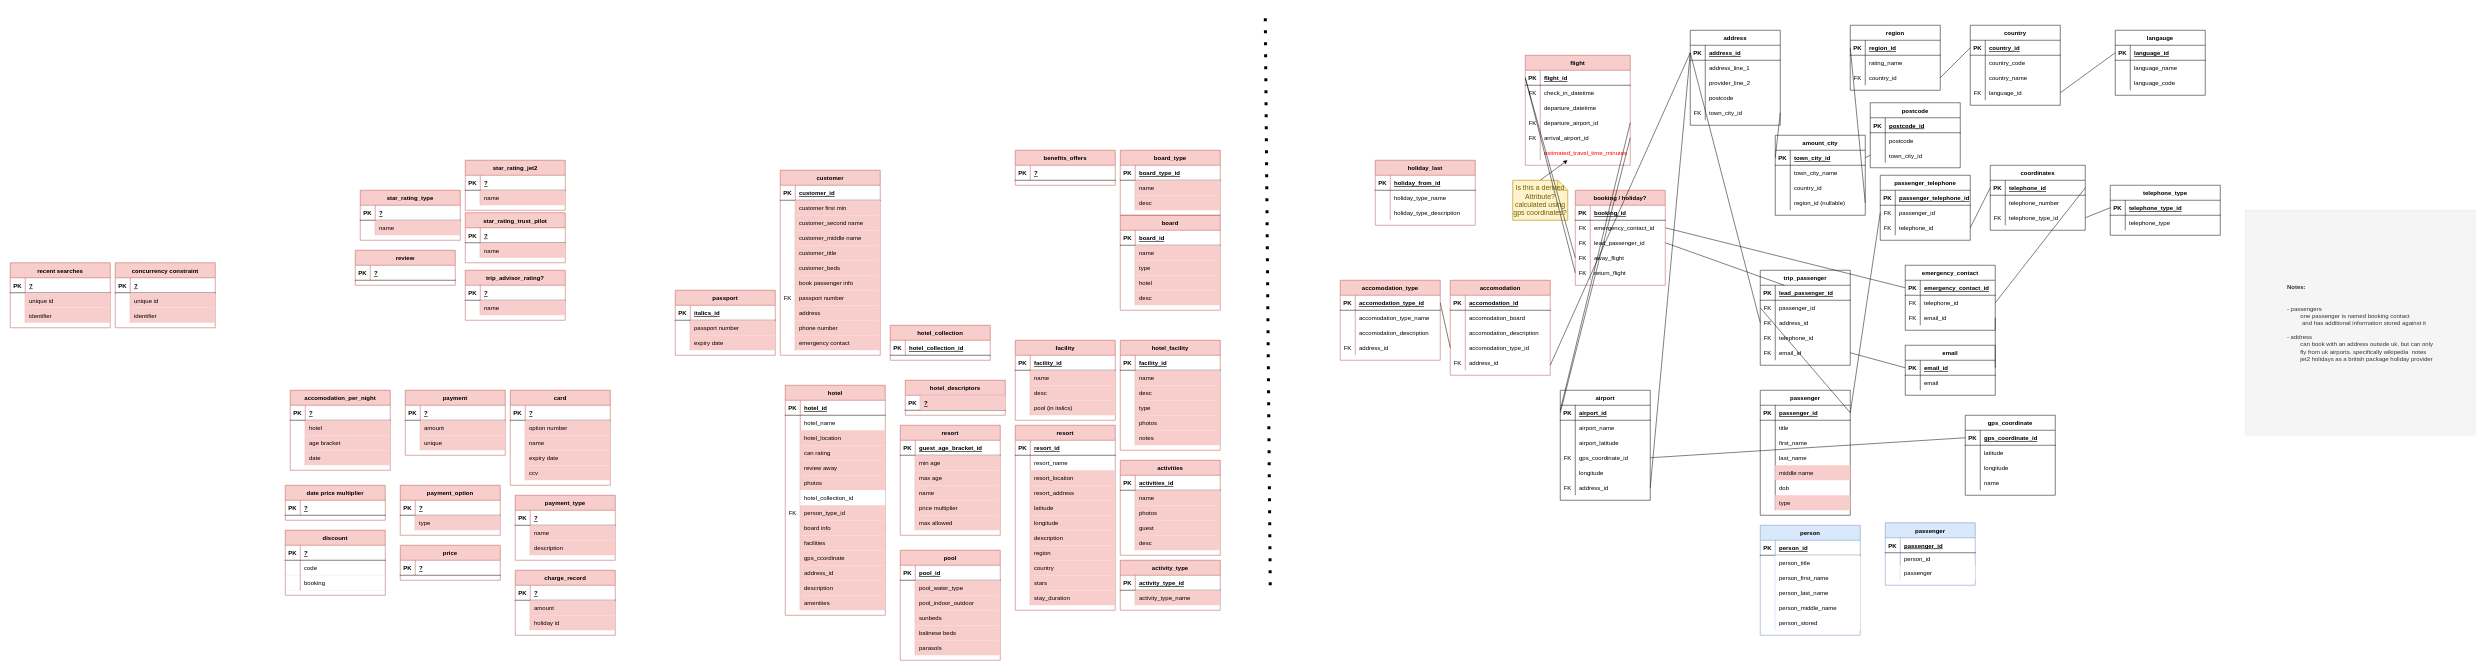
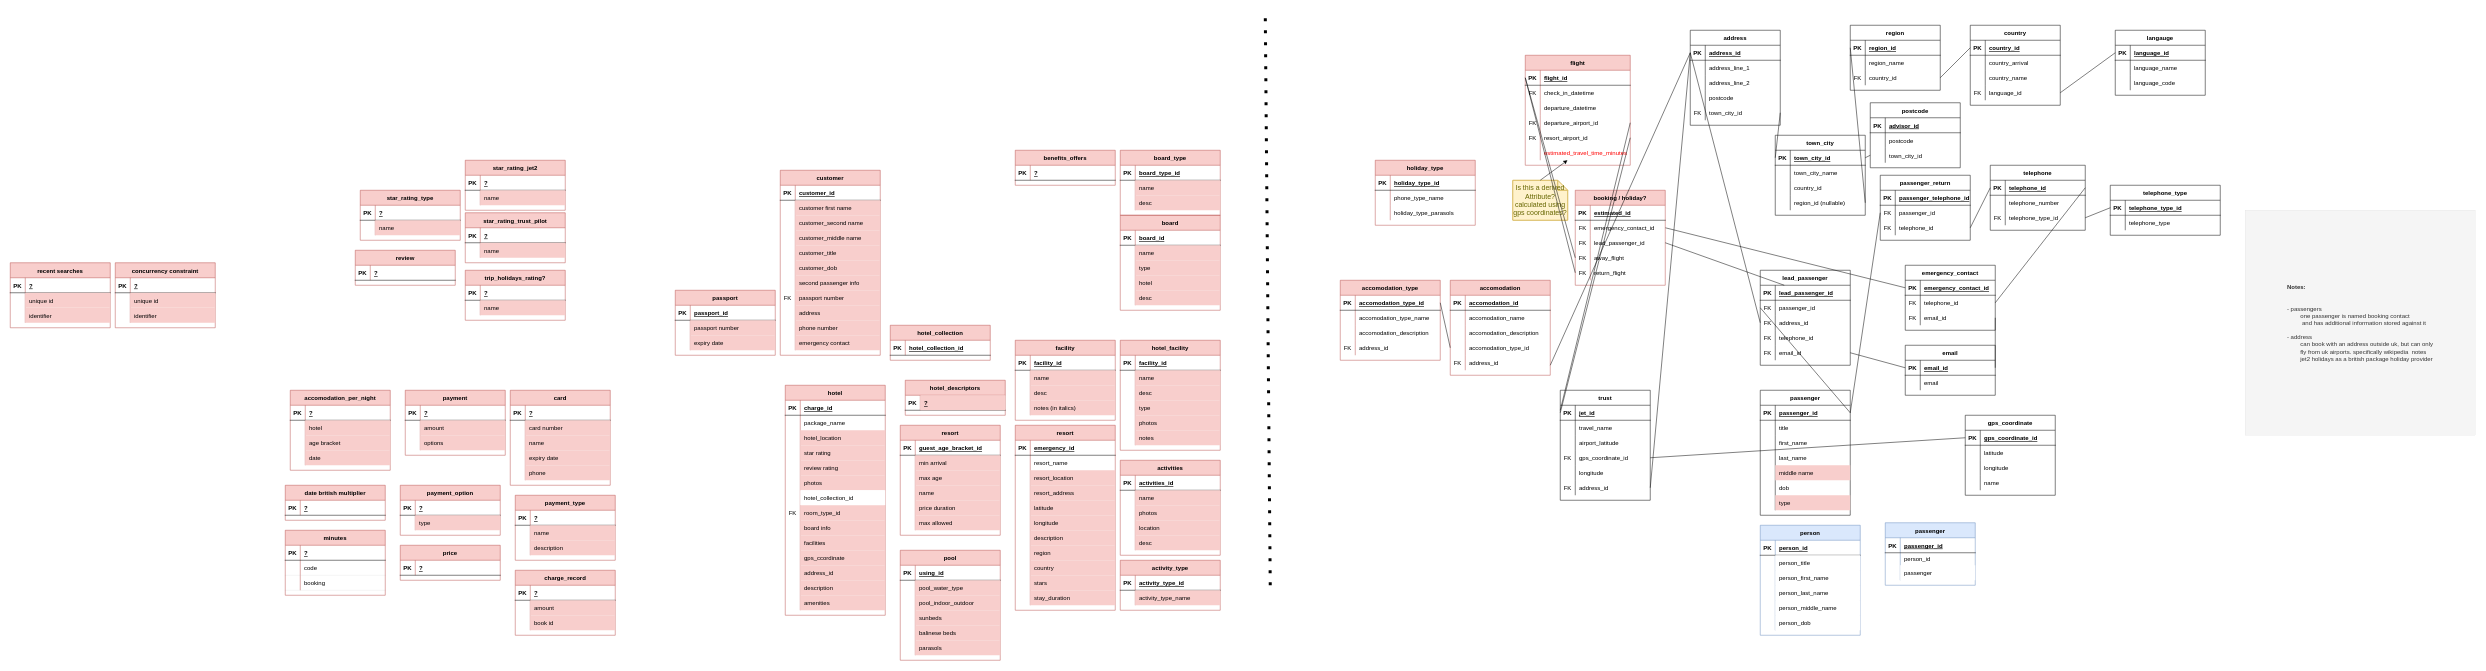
(1887, 63) -> (1887, 63)
(2009, 63) -> (2013, 63)
(1732, 83) -> (1731, 83)
(1907, 126) -> (1904, 126)
(1571, 138) -> (1571, 138)
(1820, 143) -> (1820, 143)
(1425, 168) -> (1425, 168)
(2038, 173) -> (2038, 173)
(1417, 183) -> (1417, 183)
(1925, 183) -> (1925, 183)
(1421, 198) -> (1419, 198)
(826, 208) -> (829, 208)
(1431, 213) -> (1427, 213)
(1609, 213) -> (1613, 213)
(821, 268) -> (819, 268)
(515, 278) -> (515, 278)
(1805, 278) -> (1805, 278)
(829, 283) -> (832, 283)
(708, 313) -> (712, 313)
(1498, 318) -> (1497, 318)
(1605, 398) -> (1605, 398)
(816, 408) -> (818, 408)
(1057, 408) -> (1060, 408)
(1594, 413) -> (1588, 413)
(820, 423) -> (824, 423)
(549, 428) -> (547, 428)
(1598, 428) -> (1597, 428)
(433, 443) -> (435, 443)
(1048, 448) -> (1053, 448)
(819, 453) -> (821, 453)
(929, 463) -> (934, 463)
(821, 468) -> (824, 468)
(534, 473) -> (537, 473)
(335, 493) -> (335, 493)
(941, 508) -> (940, 508)
(827, 513) -> (823, 513)
(1147, 528) -> (1151, 528)
(335, 538) -> (335, 538)
(929, 573) -> (931, 573)
(548, 623) -> (544, 623)
(1801, 623) -> (1796, 623)
